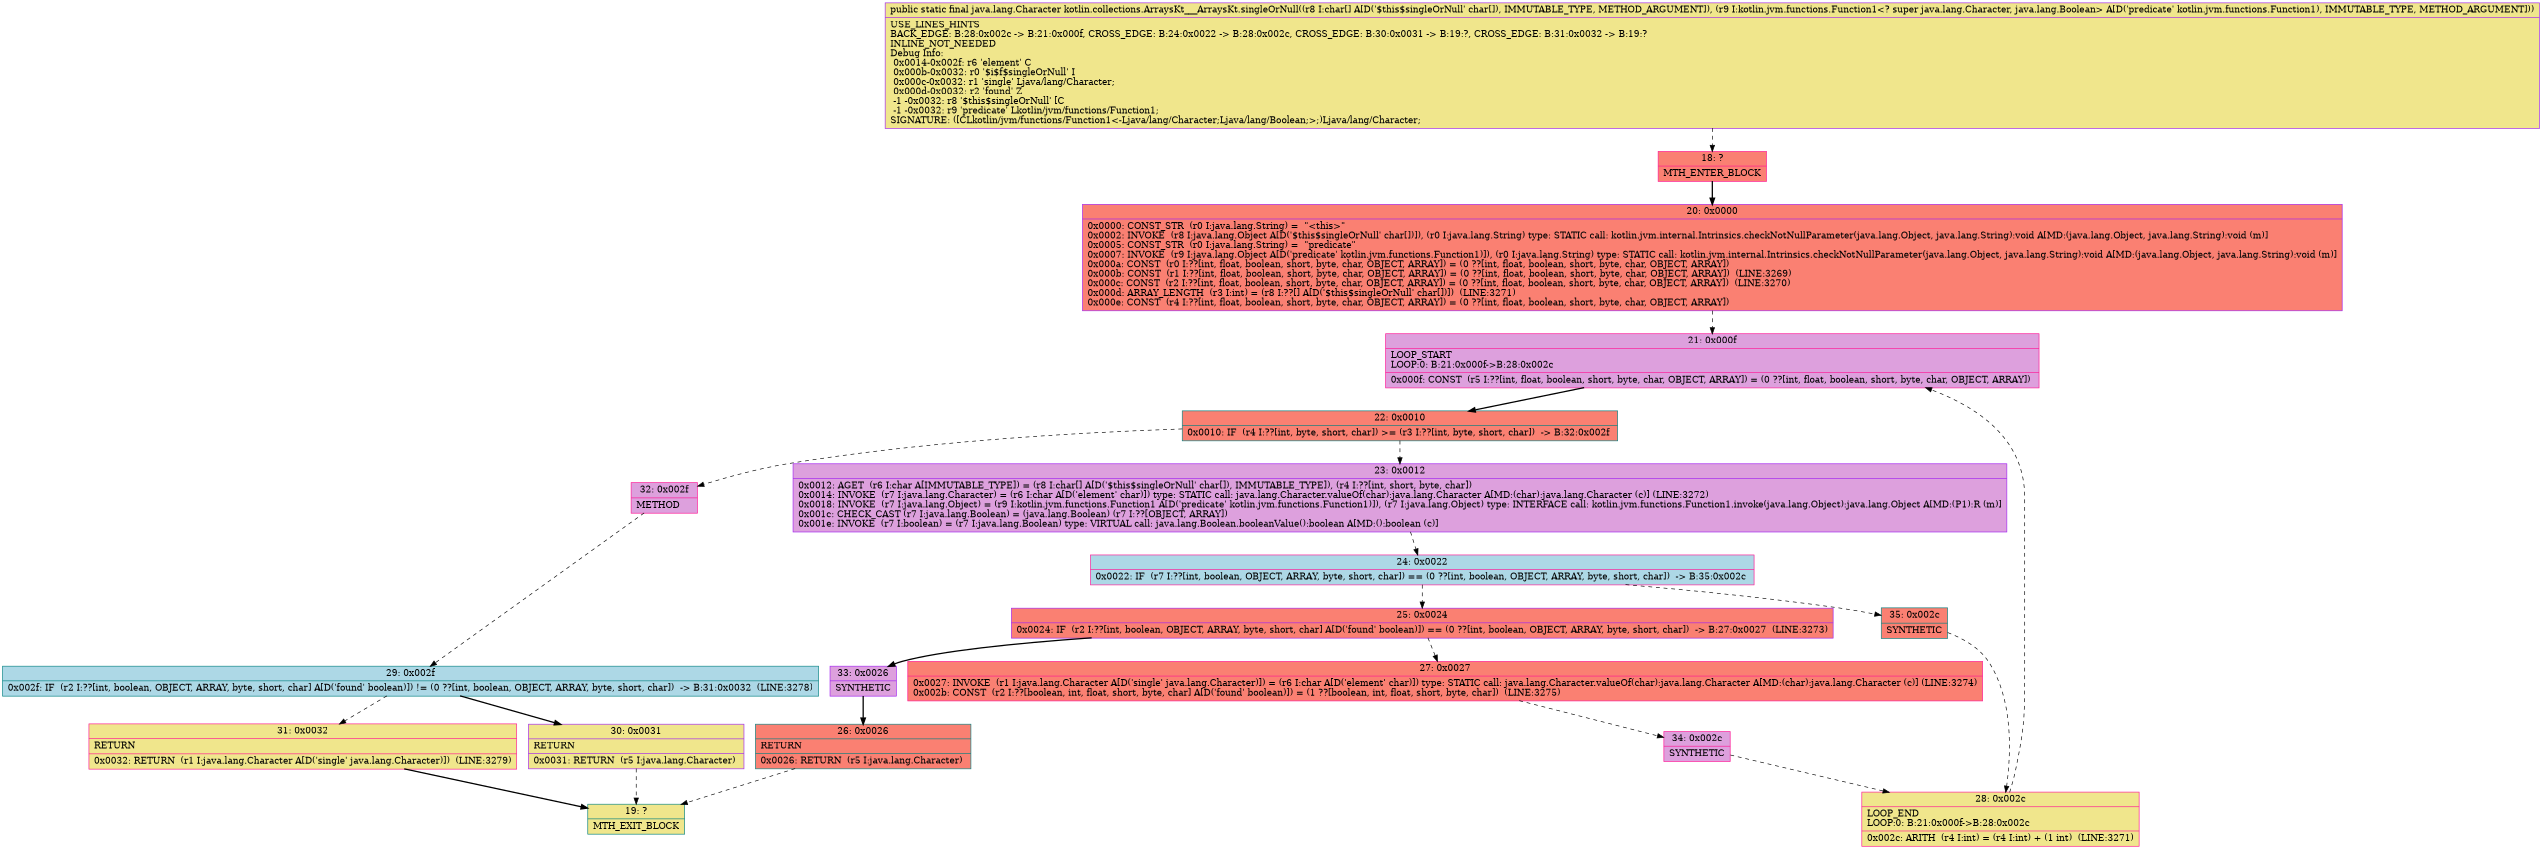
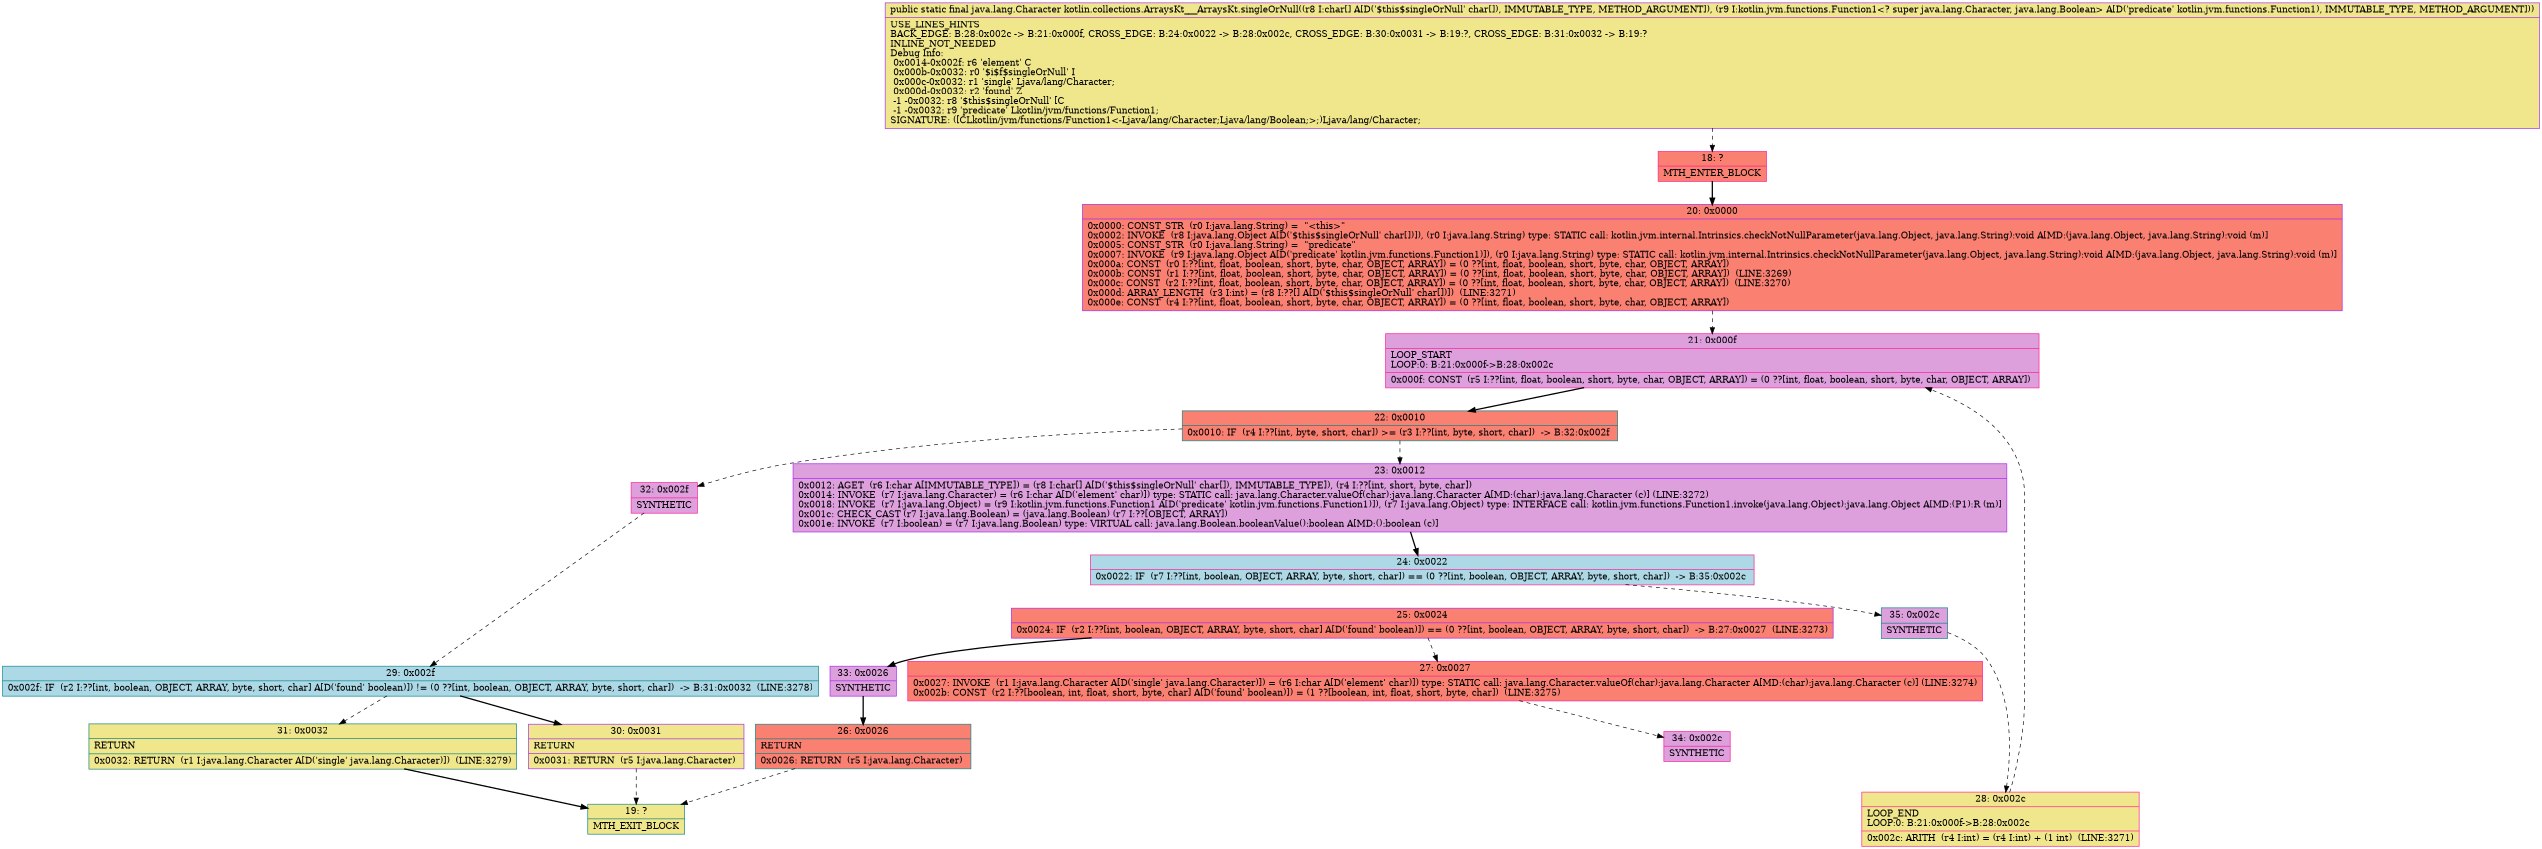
(658, 505) -> (664, 505)
(1413, 540) -> (1413, 540)
(1422, 593) -> none
(1914, 623) -> (1914, 623)
(303, 747) -> (303, 747)
(1807, 773) -> none
